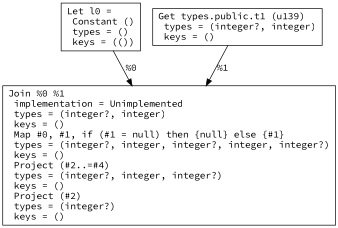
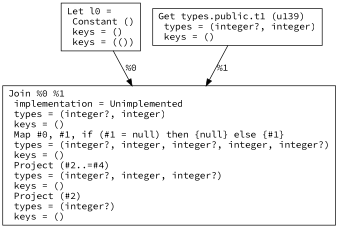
(101, 27) -> (101, 27)
